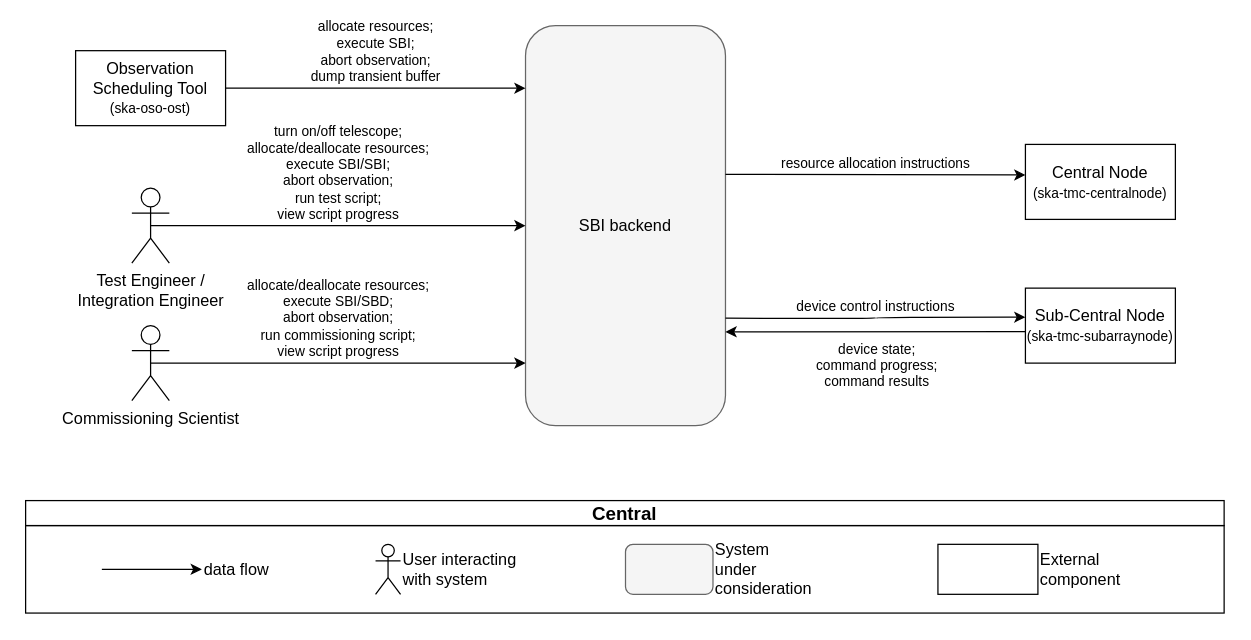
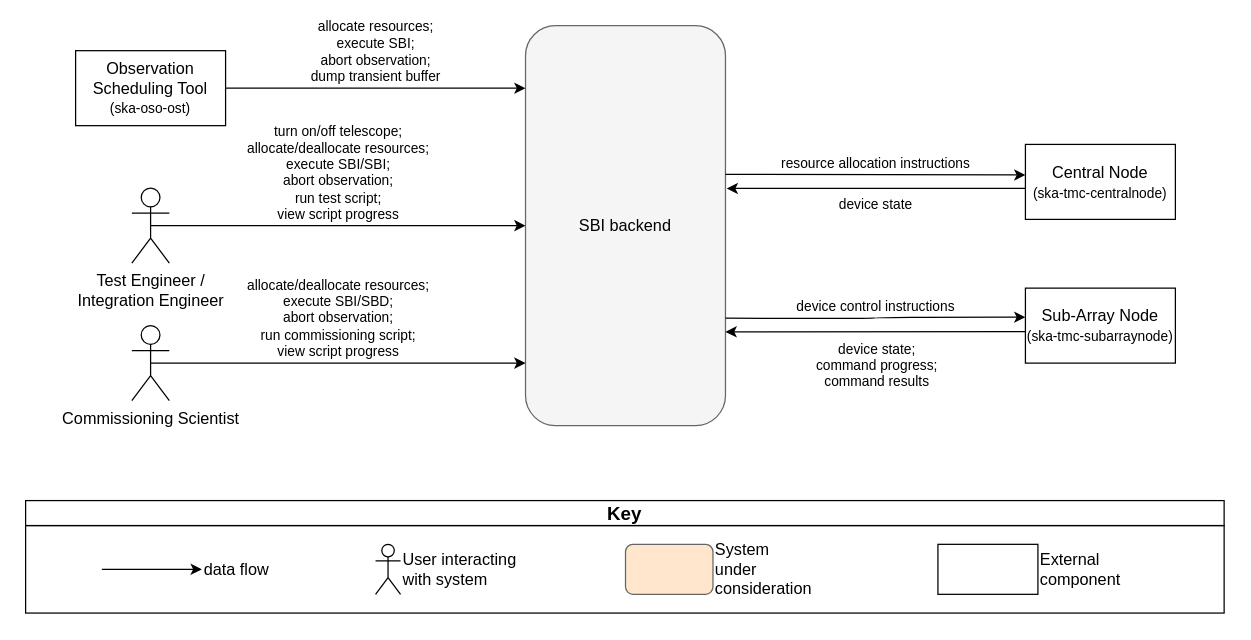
none -> (879, 188)
(1101, 326) -> (1101, 326)
(625, 513) -> (625, 513)
(669, 569) -> (669, 569)
